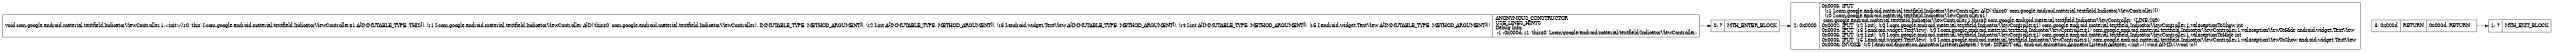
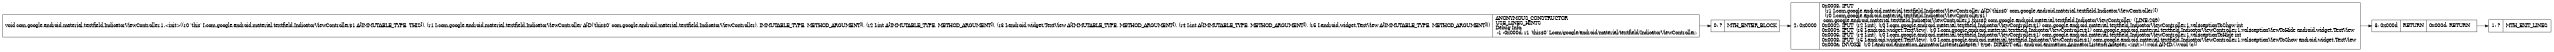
none -> (2364, 26)
(2527, 26) -> (2527, 26)
